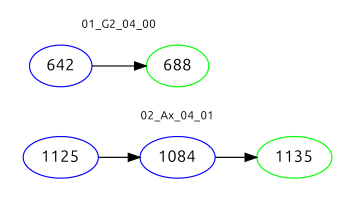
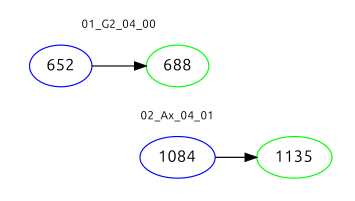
(61, 66) -> (61, 66)
(61, 157) -> none
